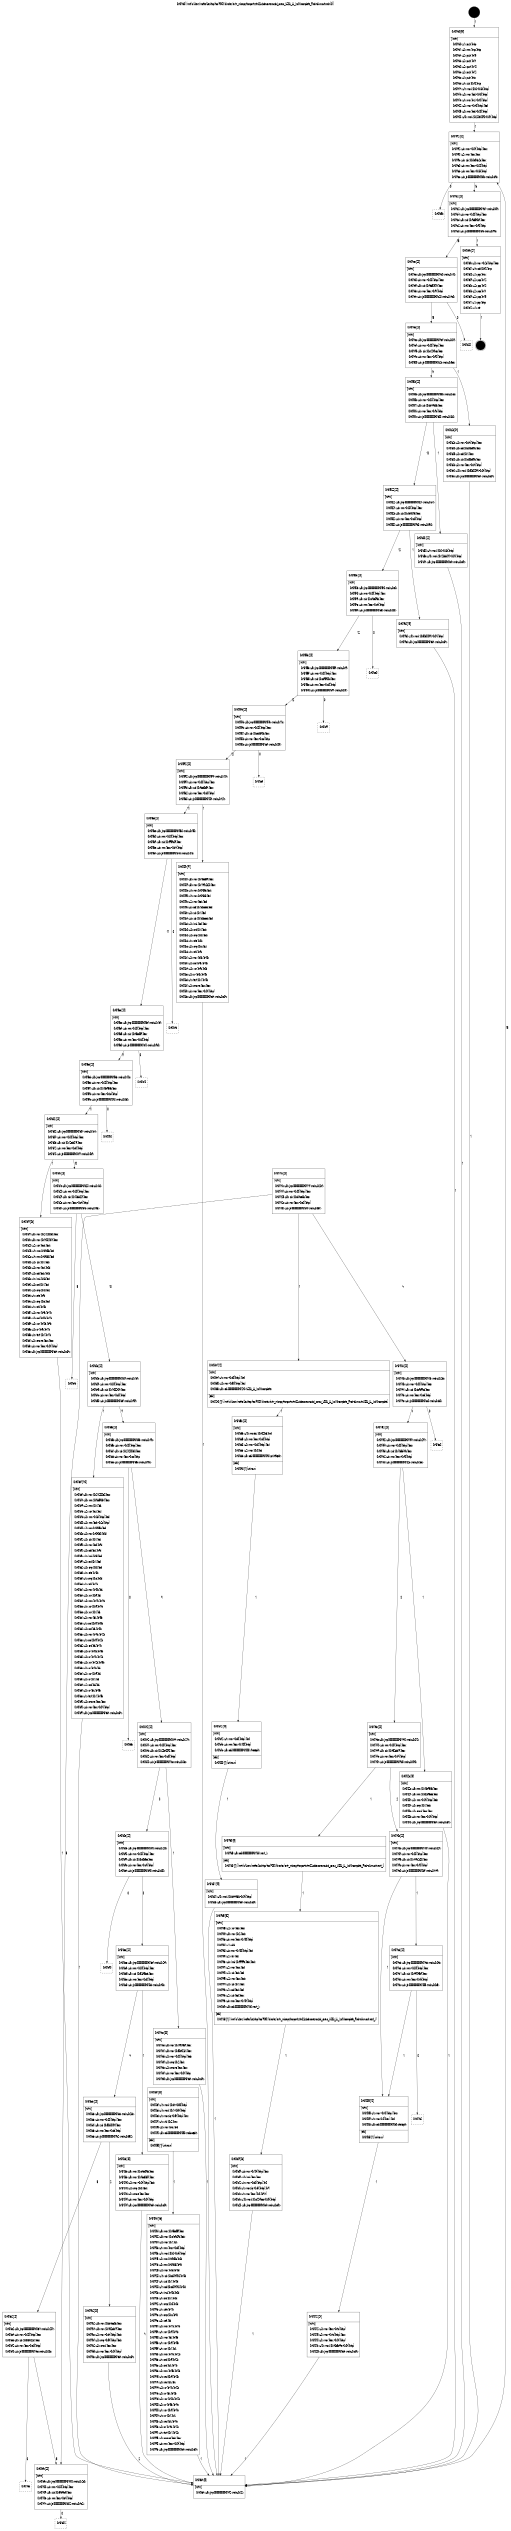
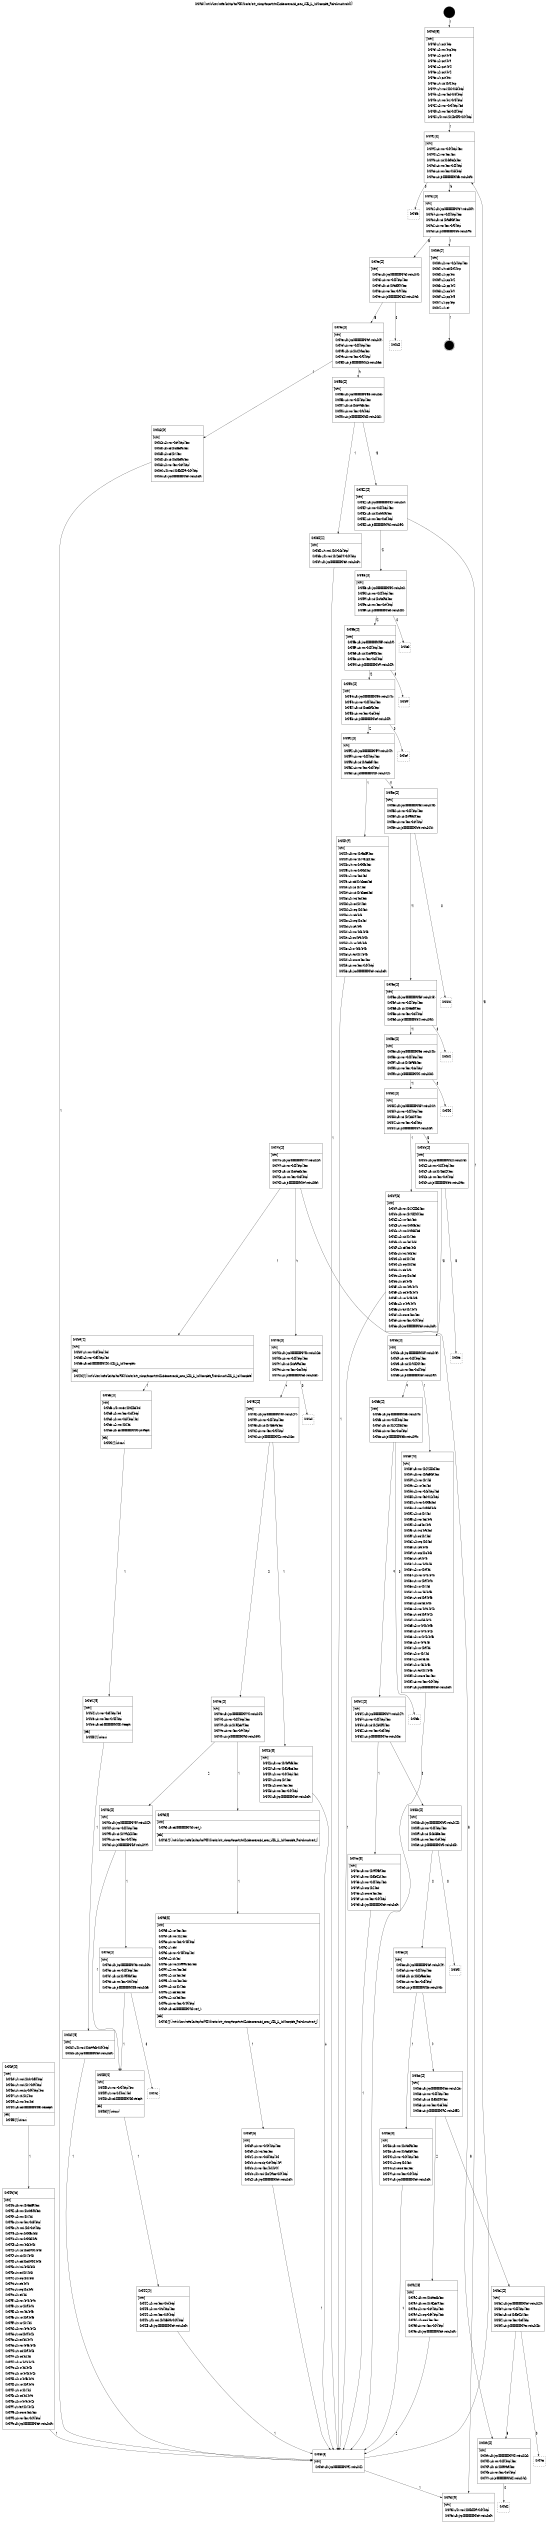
(455, 1652) -> (402, 2484)
(448, 2056) -> (326, 2045)
